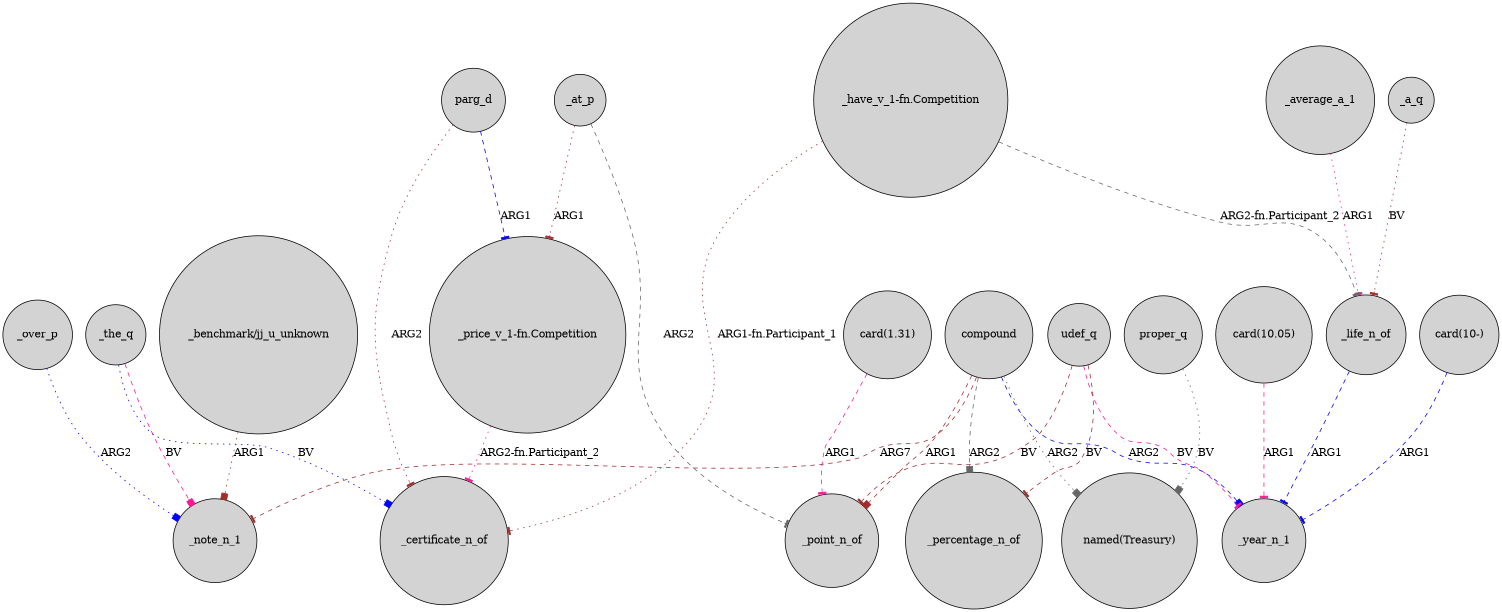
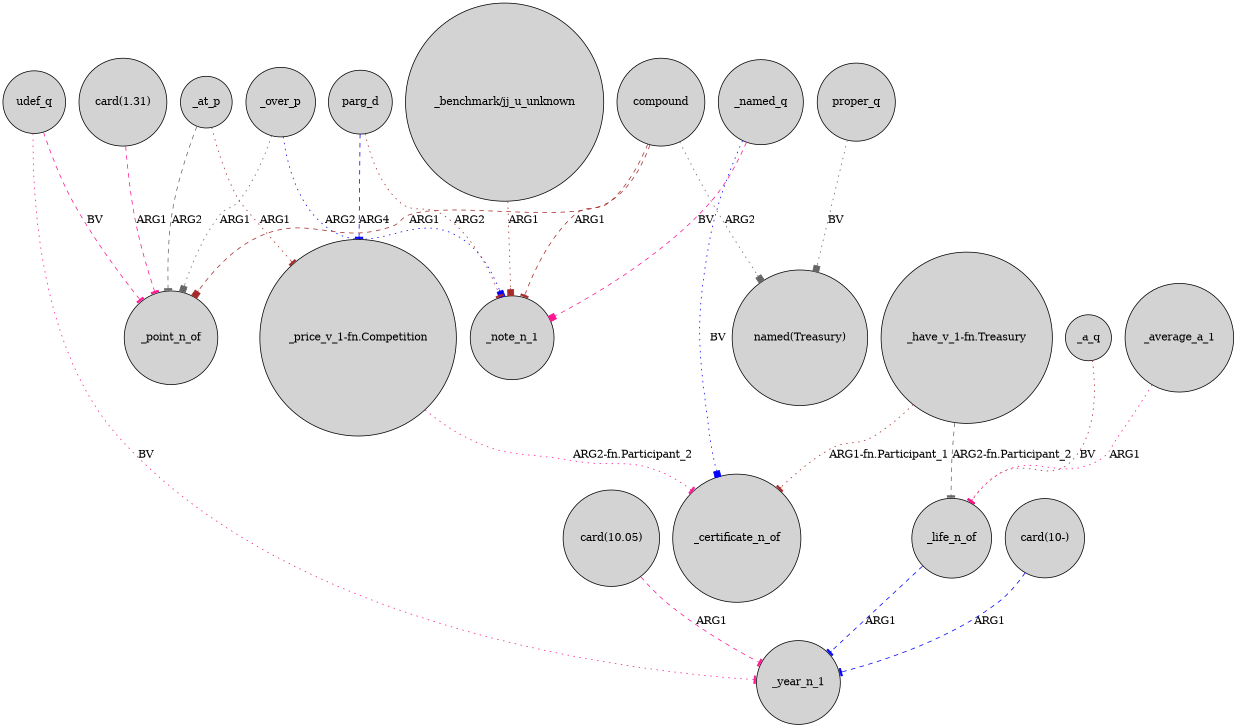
(911, 100) -> (967, 338)
none -> (227, 209)
(516, 217) -> (374, 220)
(378, 297) -> (415, 209)
(116, 335) -> (761, 102)
(1148, 443) -> (265, 550)
(1109, 449) -> none
(895, 453) -> (590, 220)
(987, 462) -> (83, 220)
(974, 541) -> none
